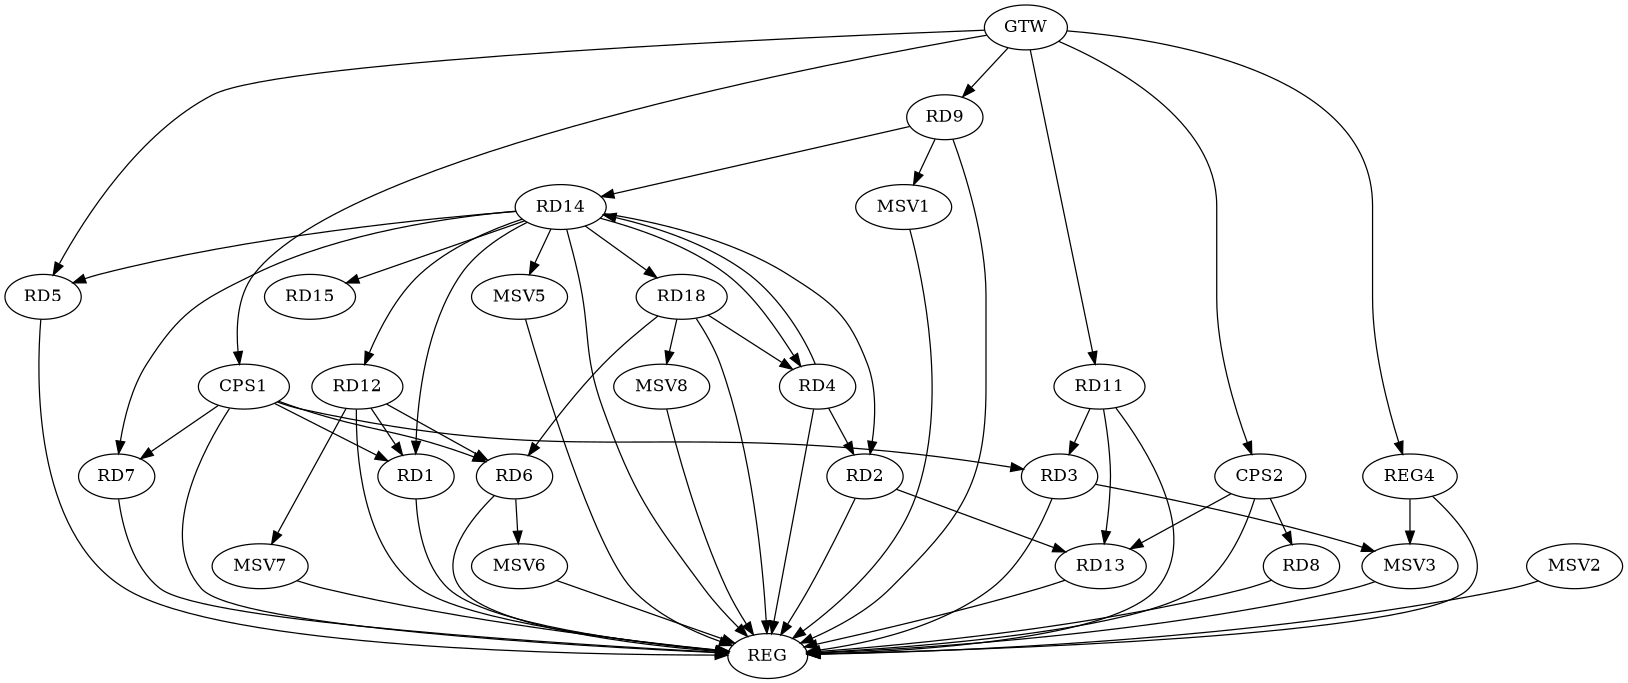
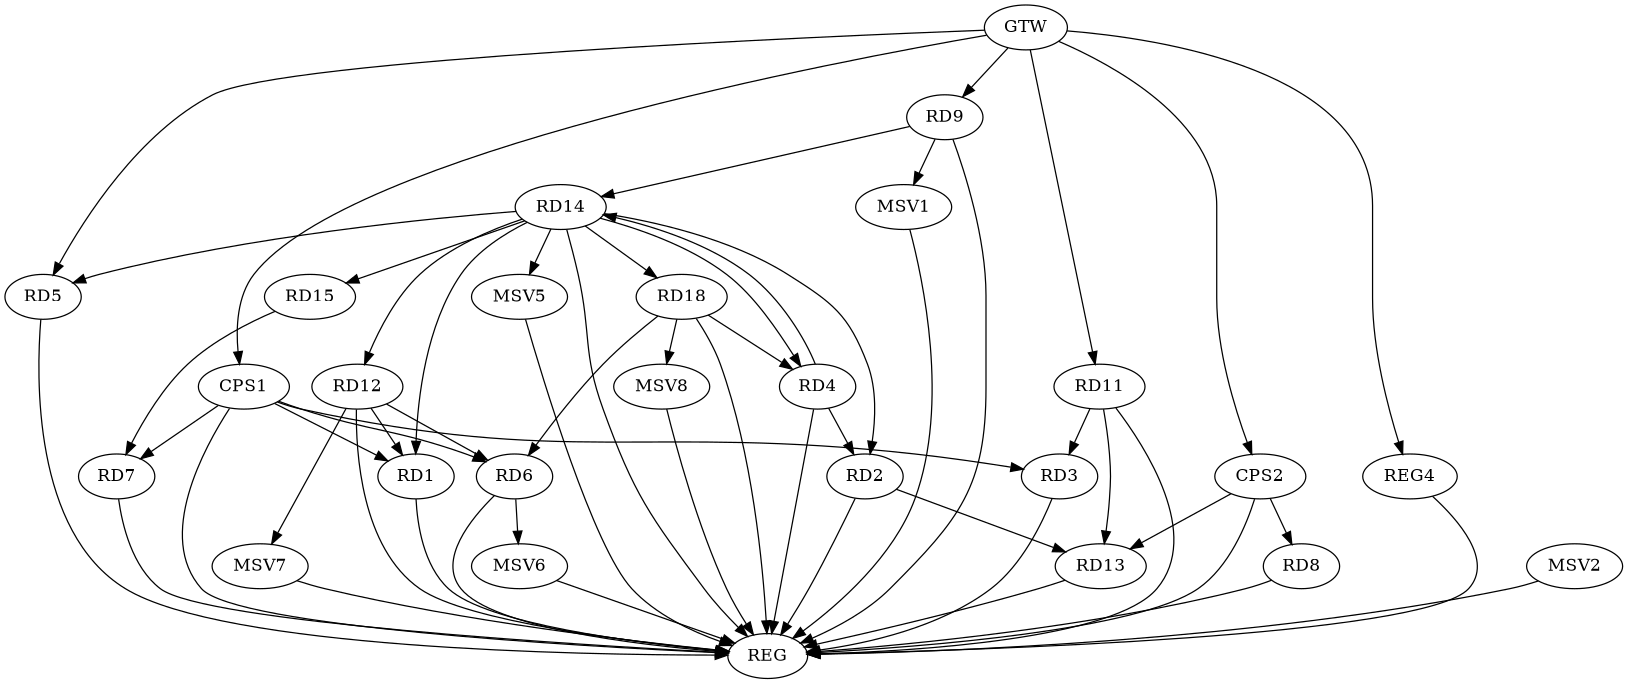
(287, 260) -> (190, 363)
(1410, 566) -> none
